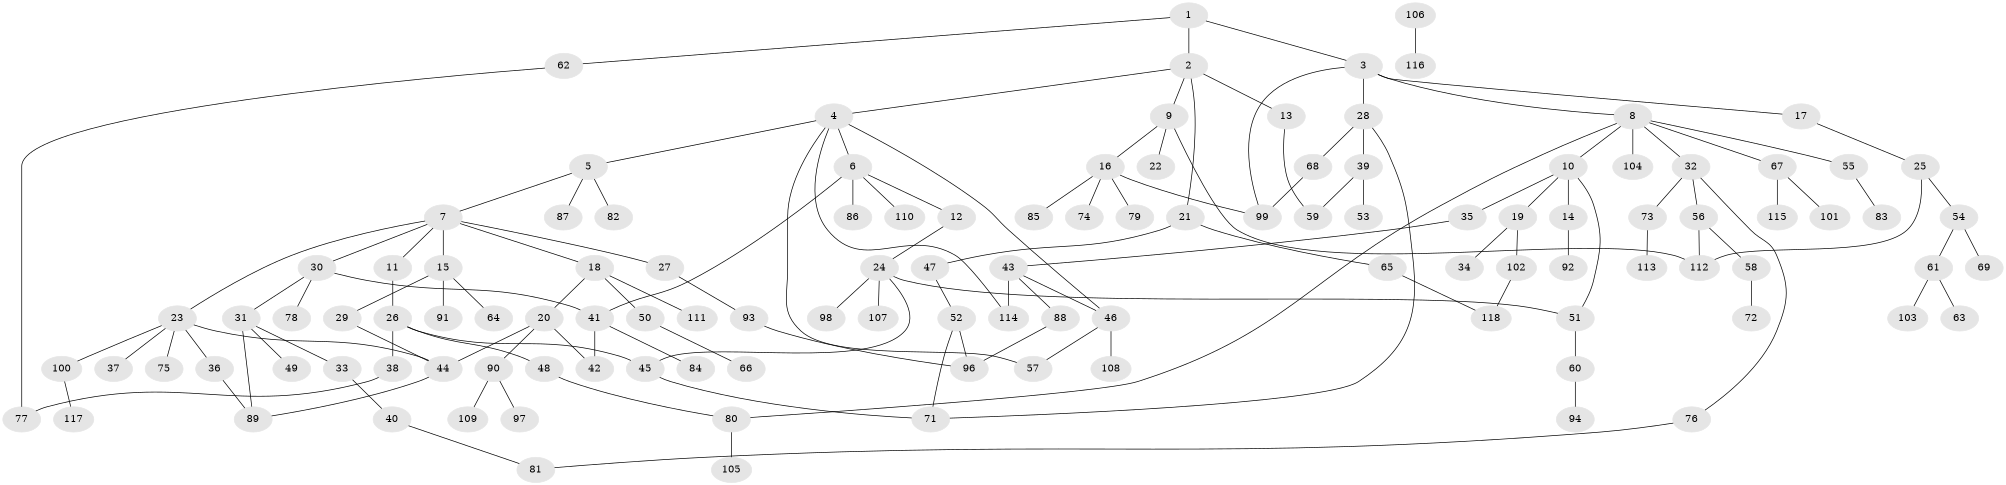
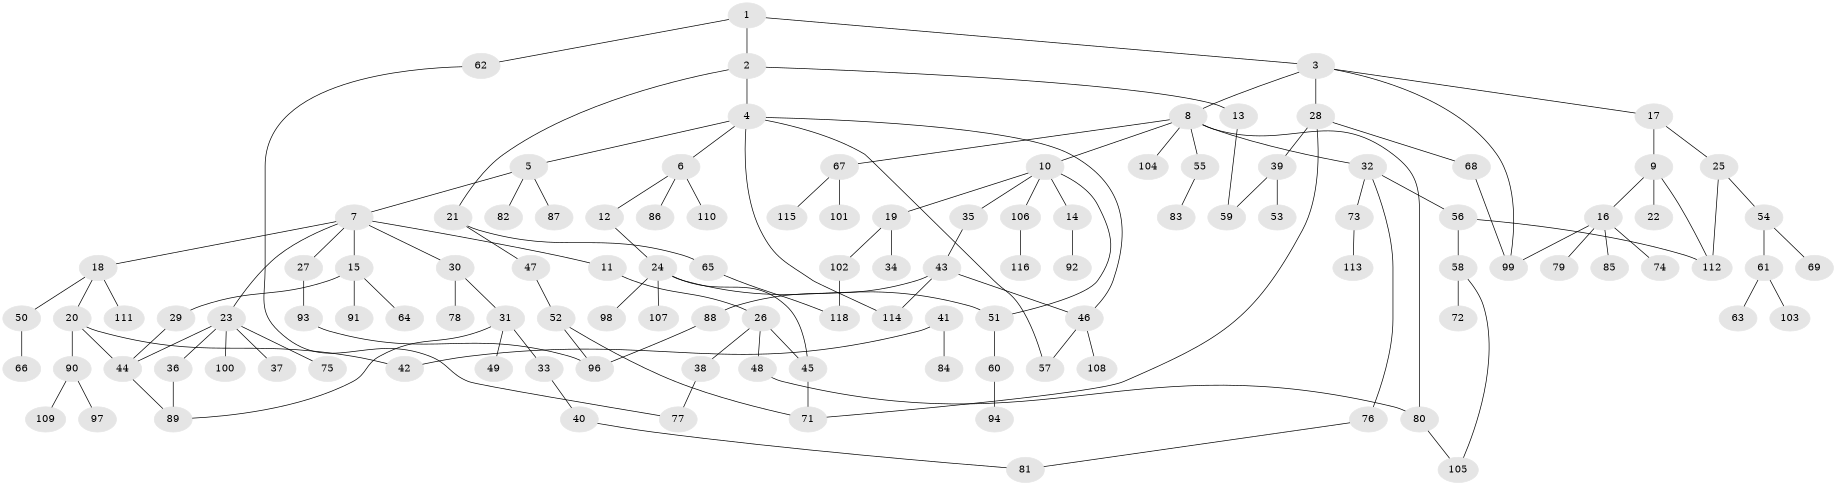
(1179, 91) -> (1654, 142)
none -> (1033, 192)
(732, 256) -> none
(458, 289) -> none
none -> (1488, 368)
(74, 419) -> none
